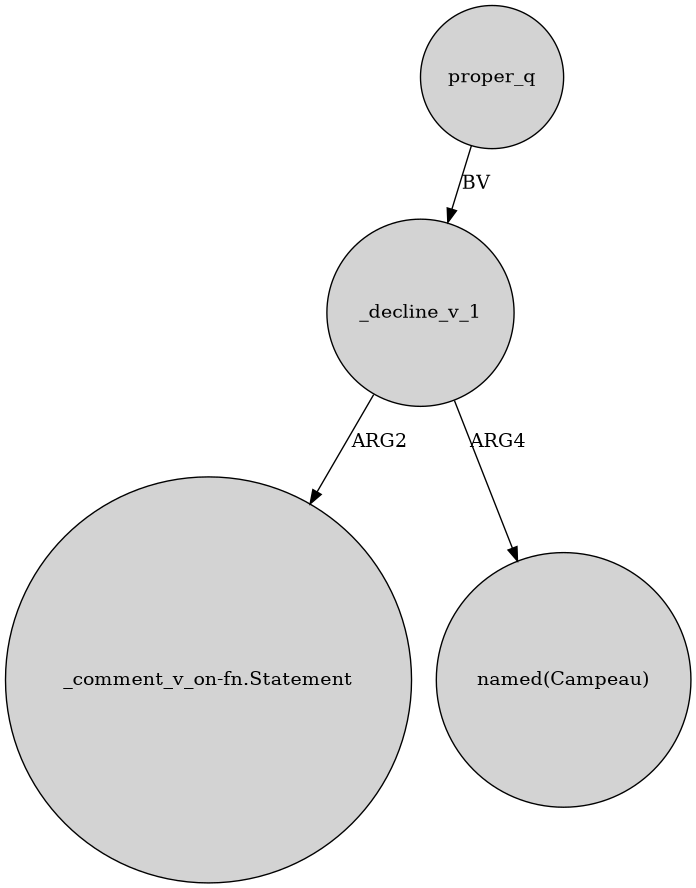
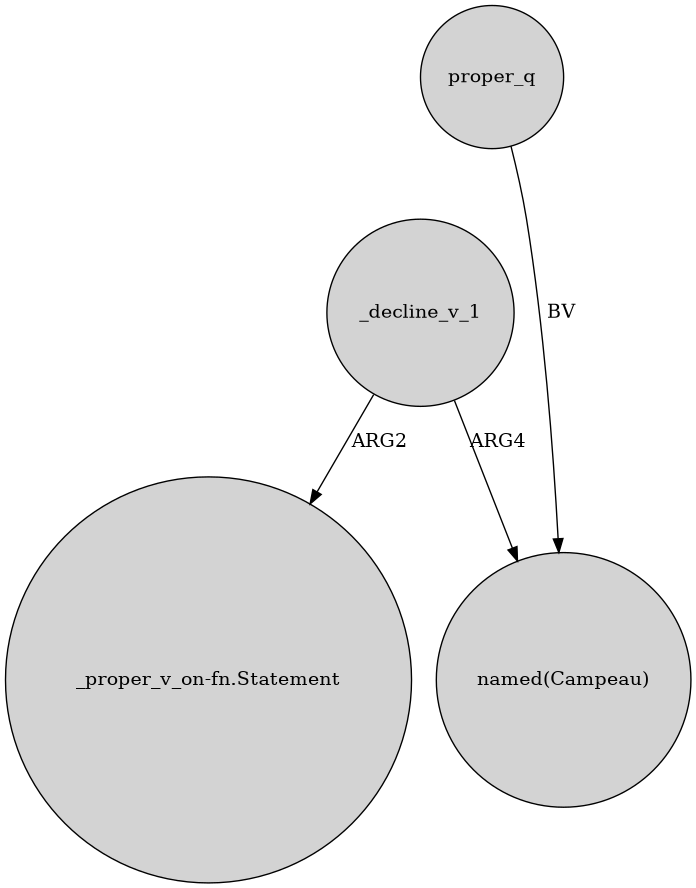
(462, 178) -> (543, 341)
(209, 680) -> (209, 680)
